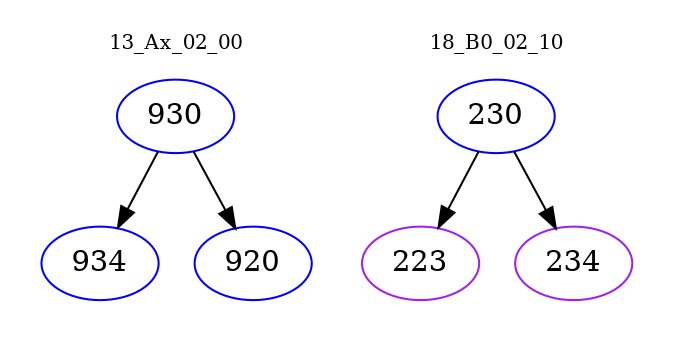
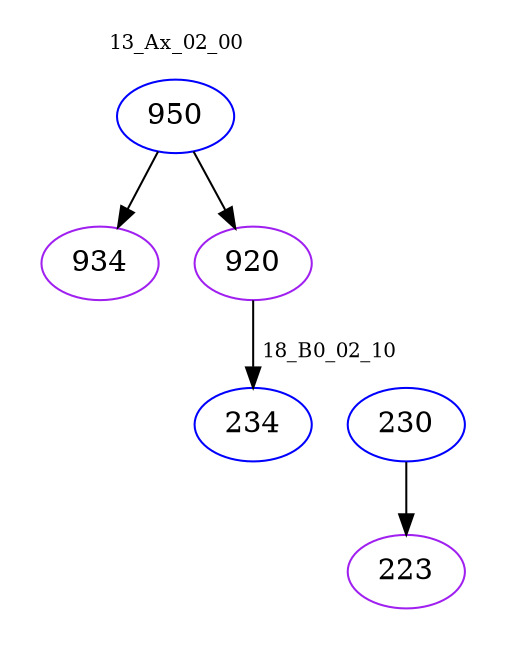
(176, 116) -> (176, 116)
(530, 181) -> (253, 345)
(100, 263) -> (100, 263)
(253, 263) -> (253, 263)
(574, 263) -> (253, 425)
